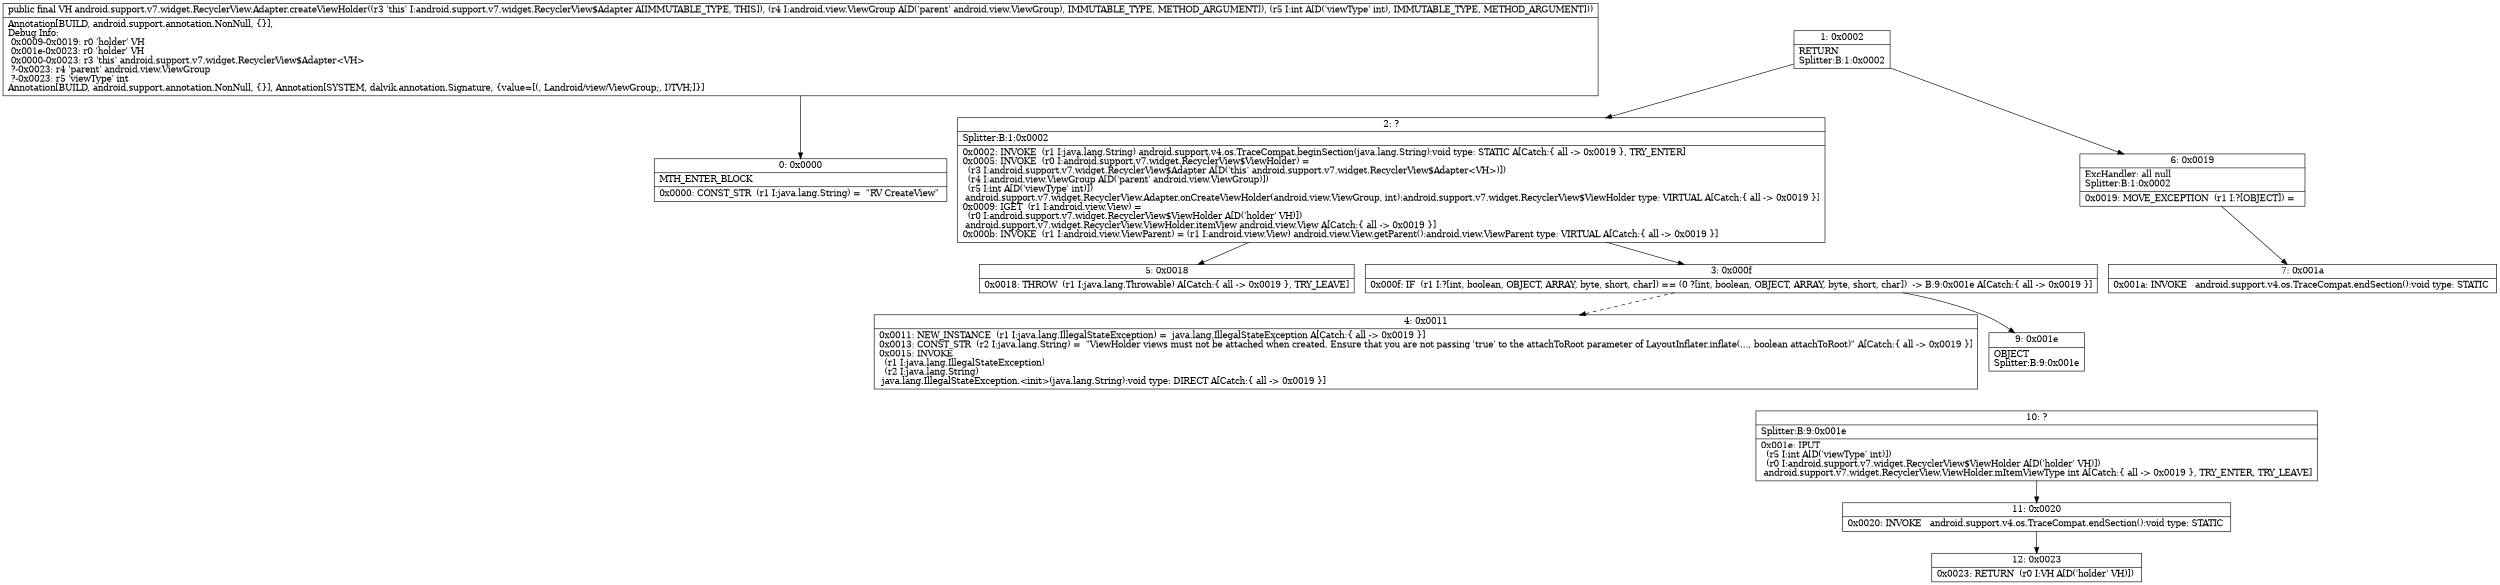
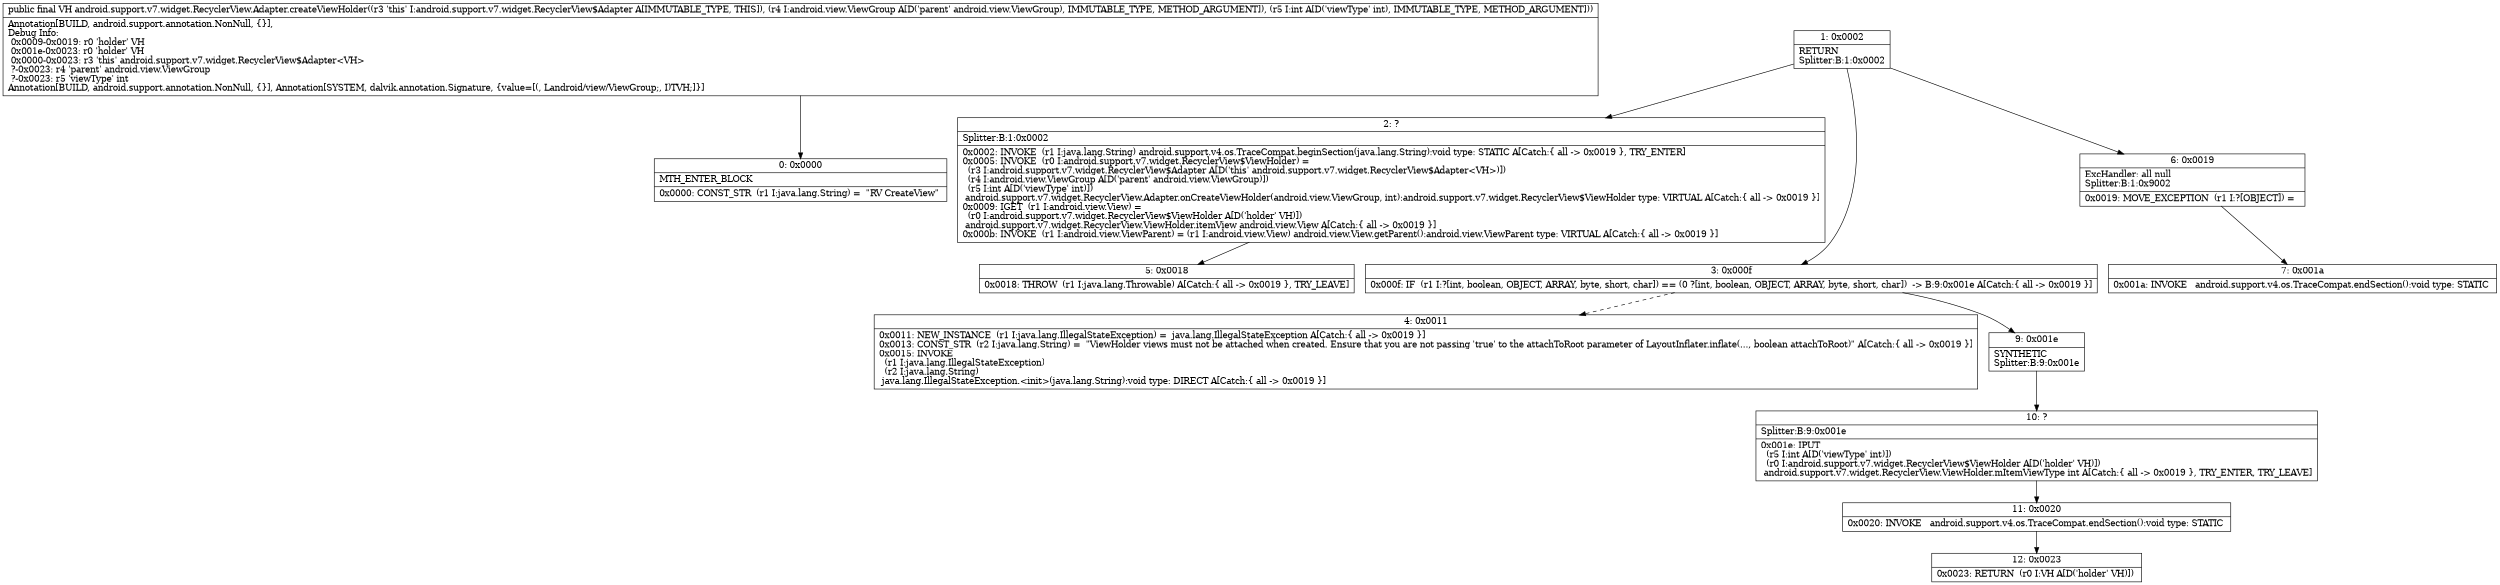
(2128, 184) -> (2128, 184)
(1642, 253) -> (1855, 173)
(2011, 354) -> (2021, 354)
none -> (2037, 388)
